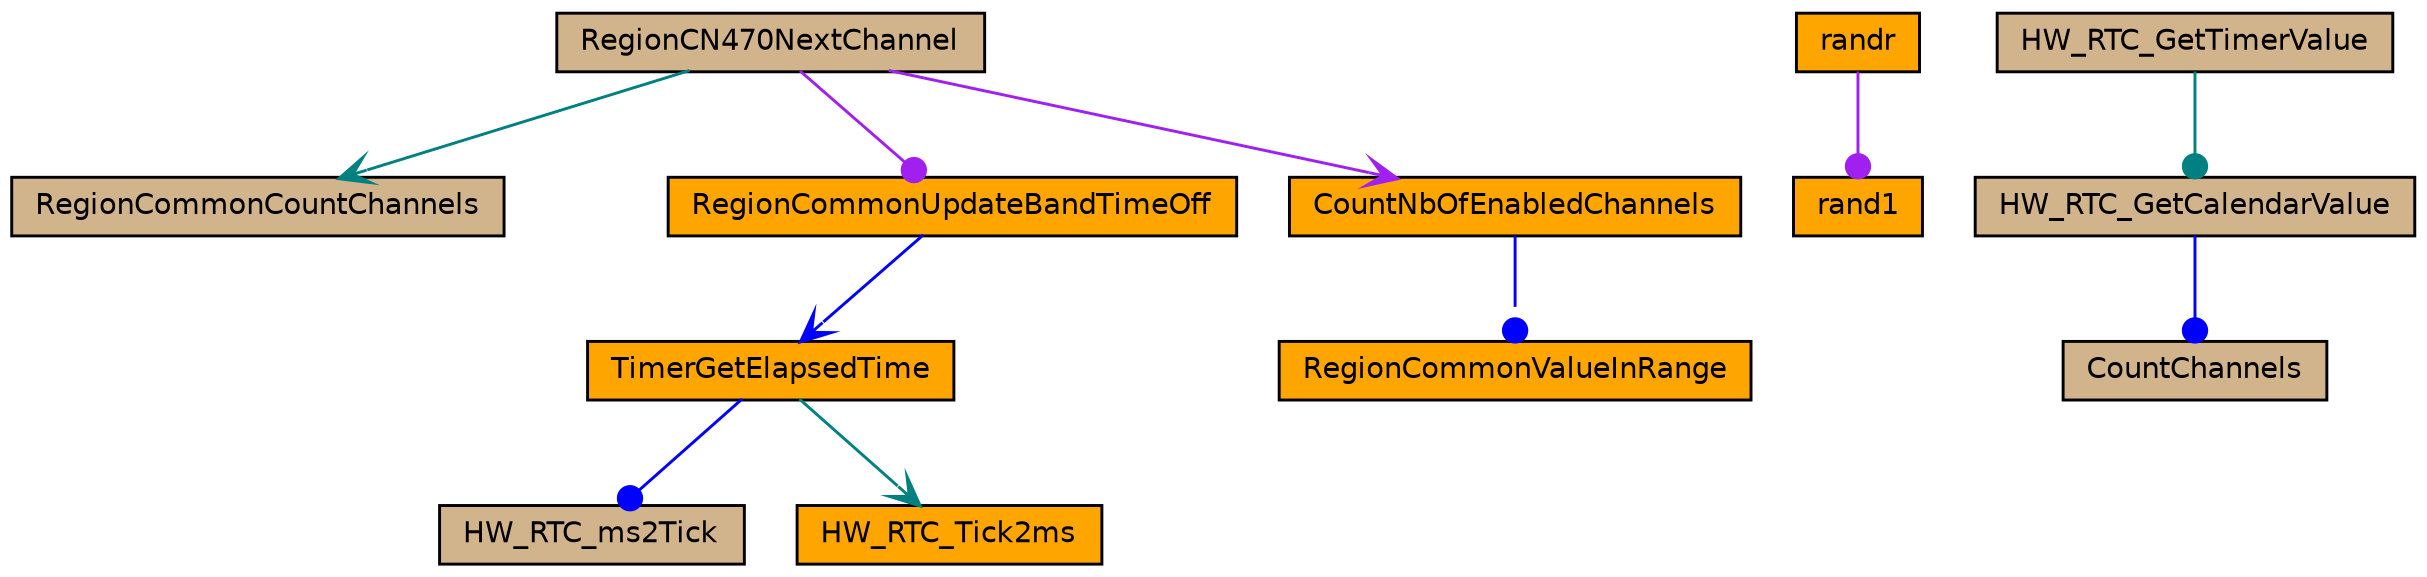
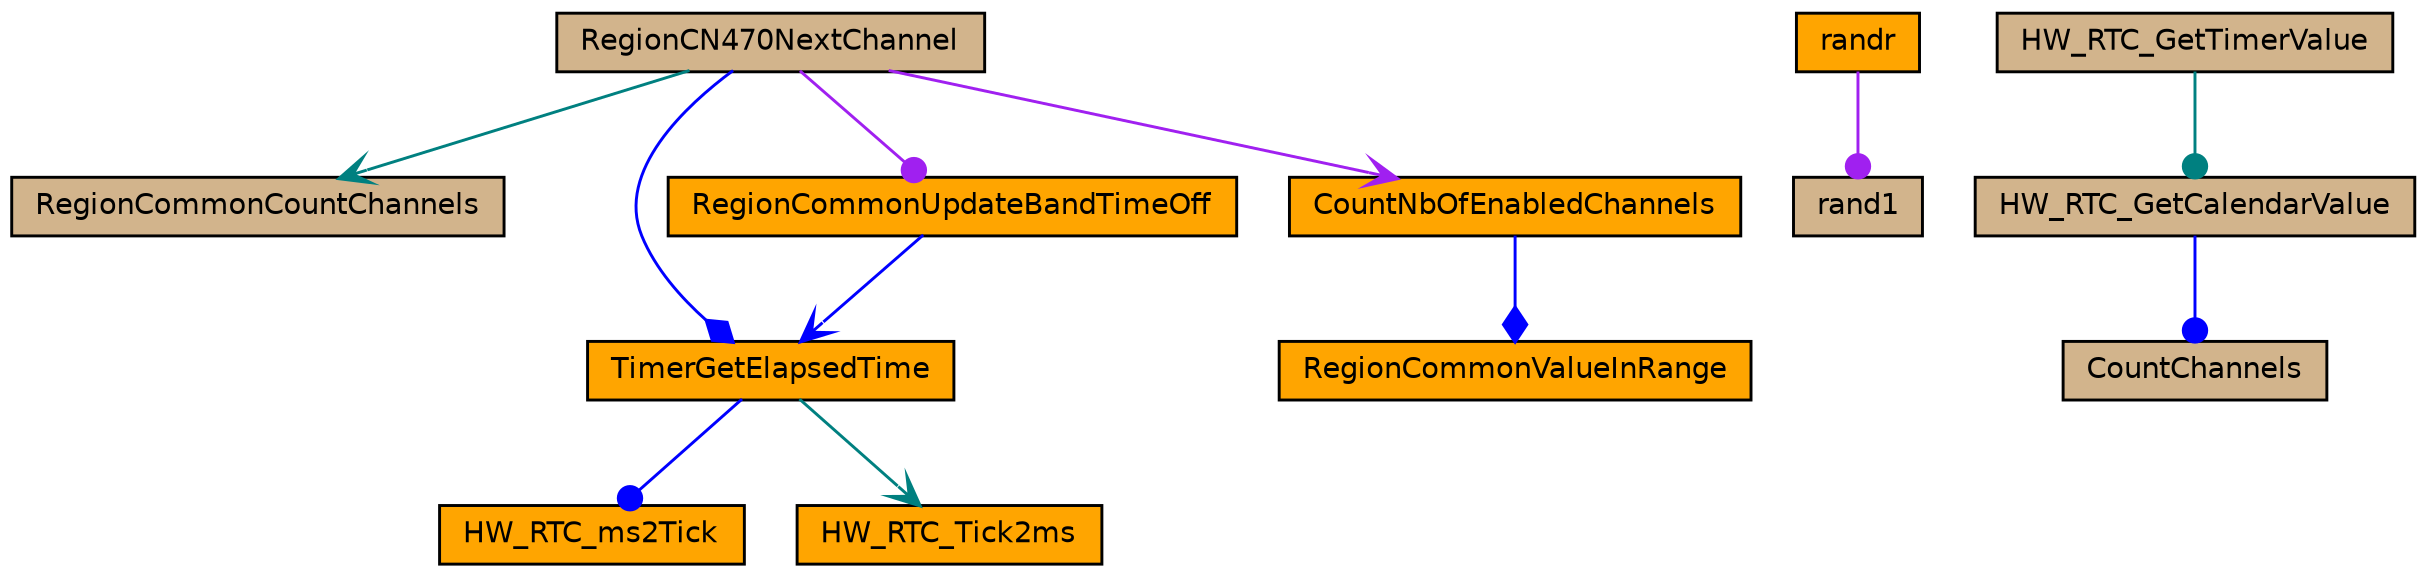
none -> (638, 189)
(1858, 207) -> (1858, 207)
(1515, 271) -> (1515, 271)
(592, 535) -> (592, 535)
